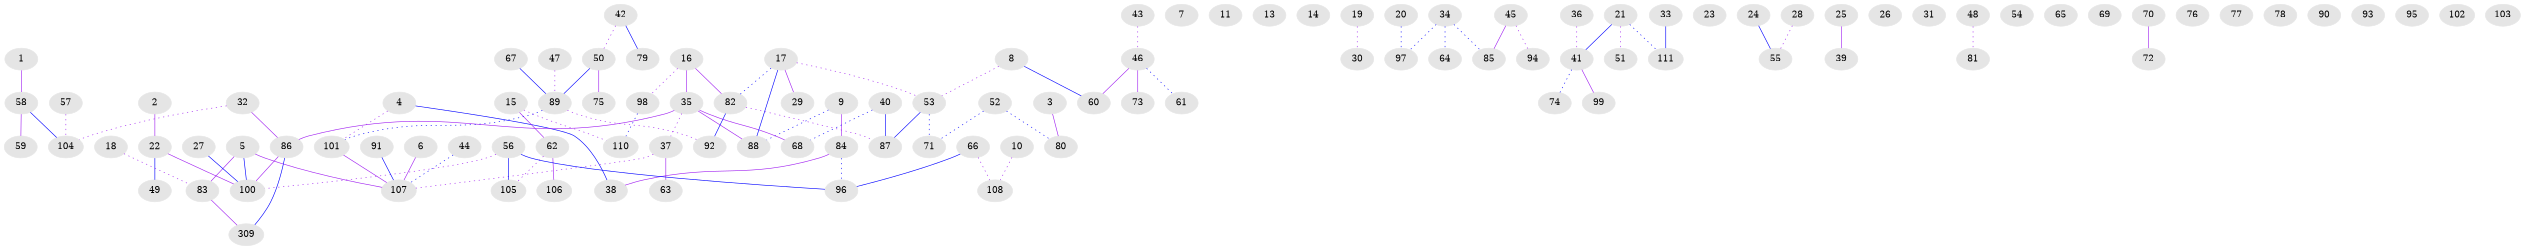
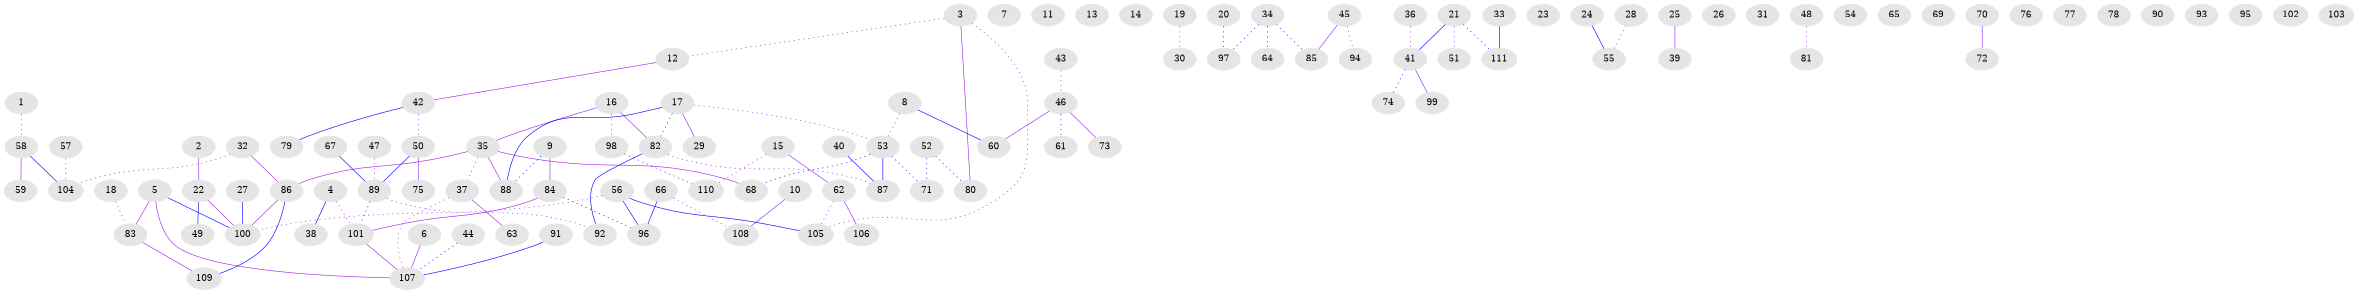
none -> (673, 59)
(21, 81) -> (21, 125)
(846, 123) -> (822, 168)
(1006, 169) -> (768, 213)
(727, 171) -> (455, 216)
none -> (1011, 189)
(246, 235) -> (204, 279)
